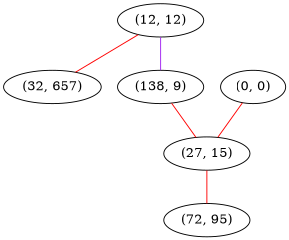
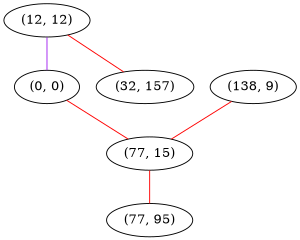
(161, 54) -> (47, 54)
(52, 87) -> (145, 87)
(207, 154) -> (150, 154)
(207, 220) -> (150, 220)
